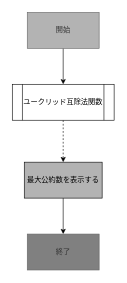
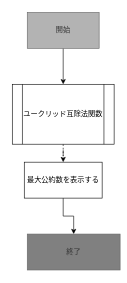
(63, 102) -> (63, 114)
(63, 180) -> (63, 180)
(63, 252) -> (74, 252)
